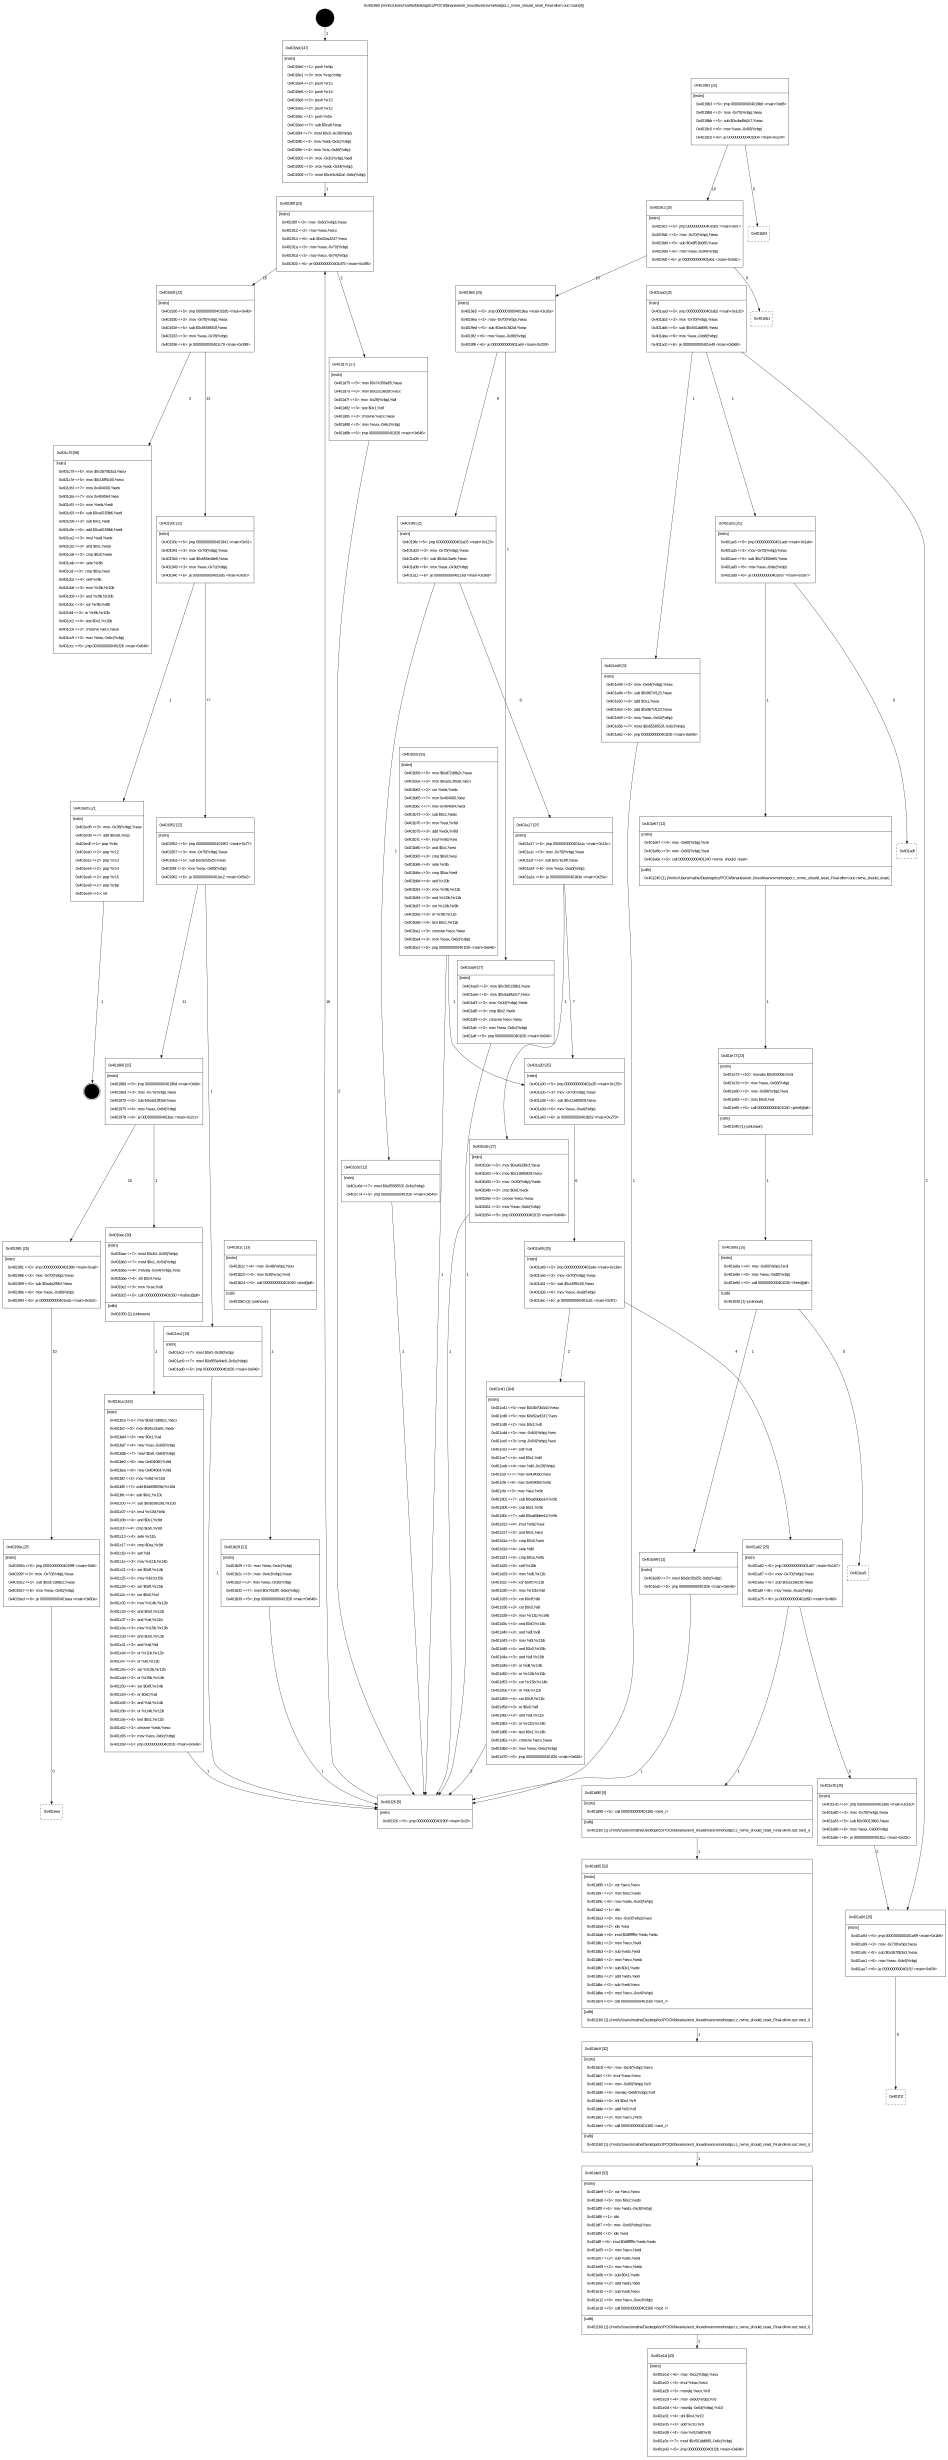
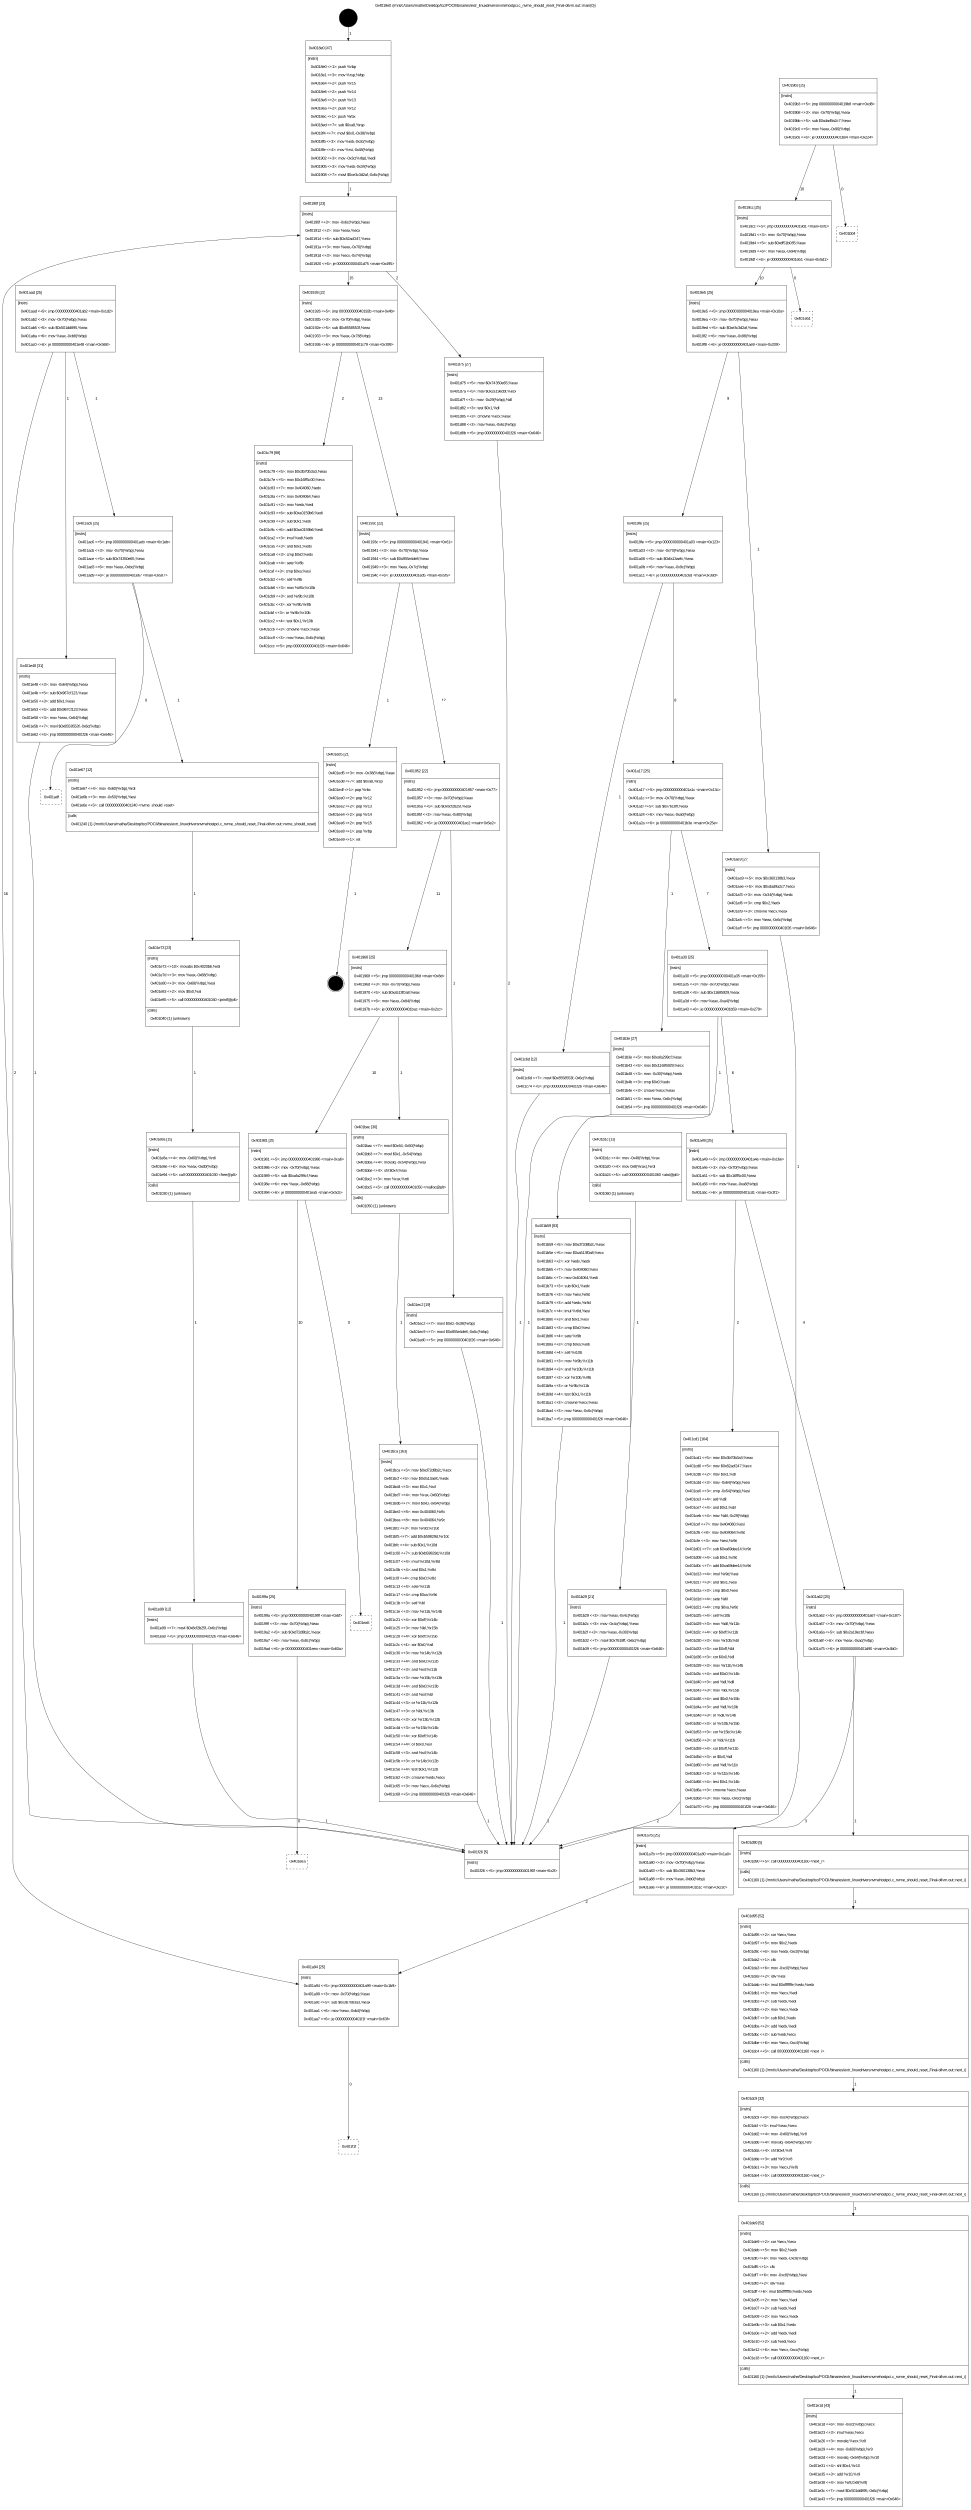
(451, 1041) -> (646, 1117)
(857, 1429) -> (344, 1405)
